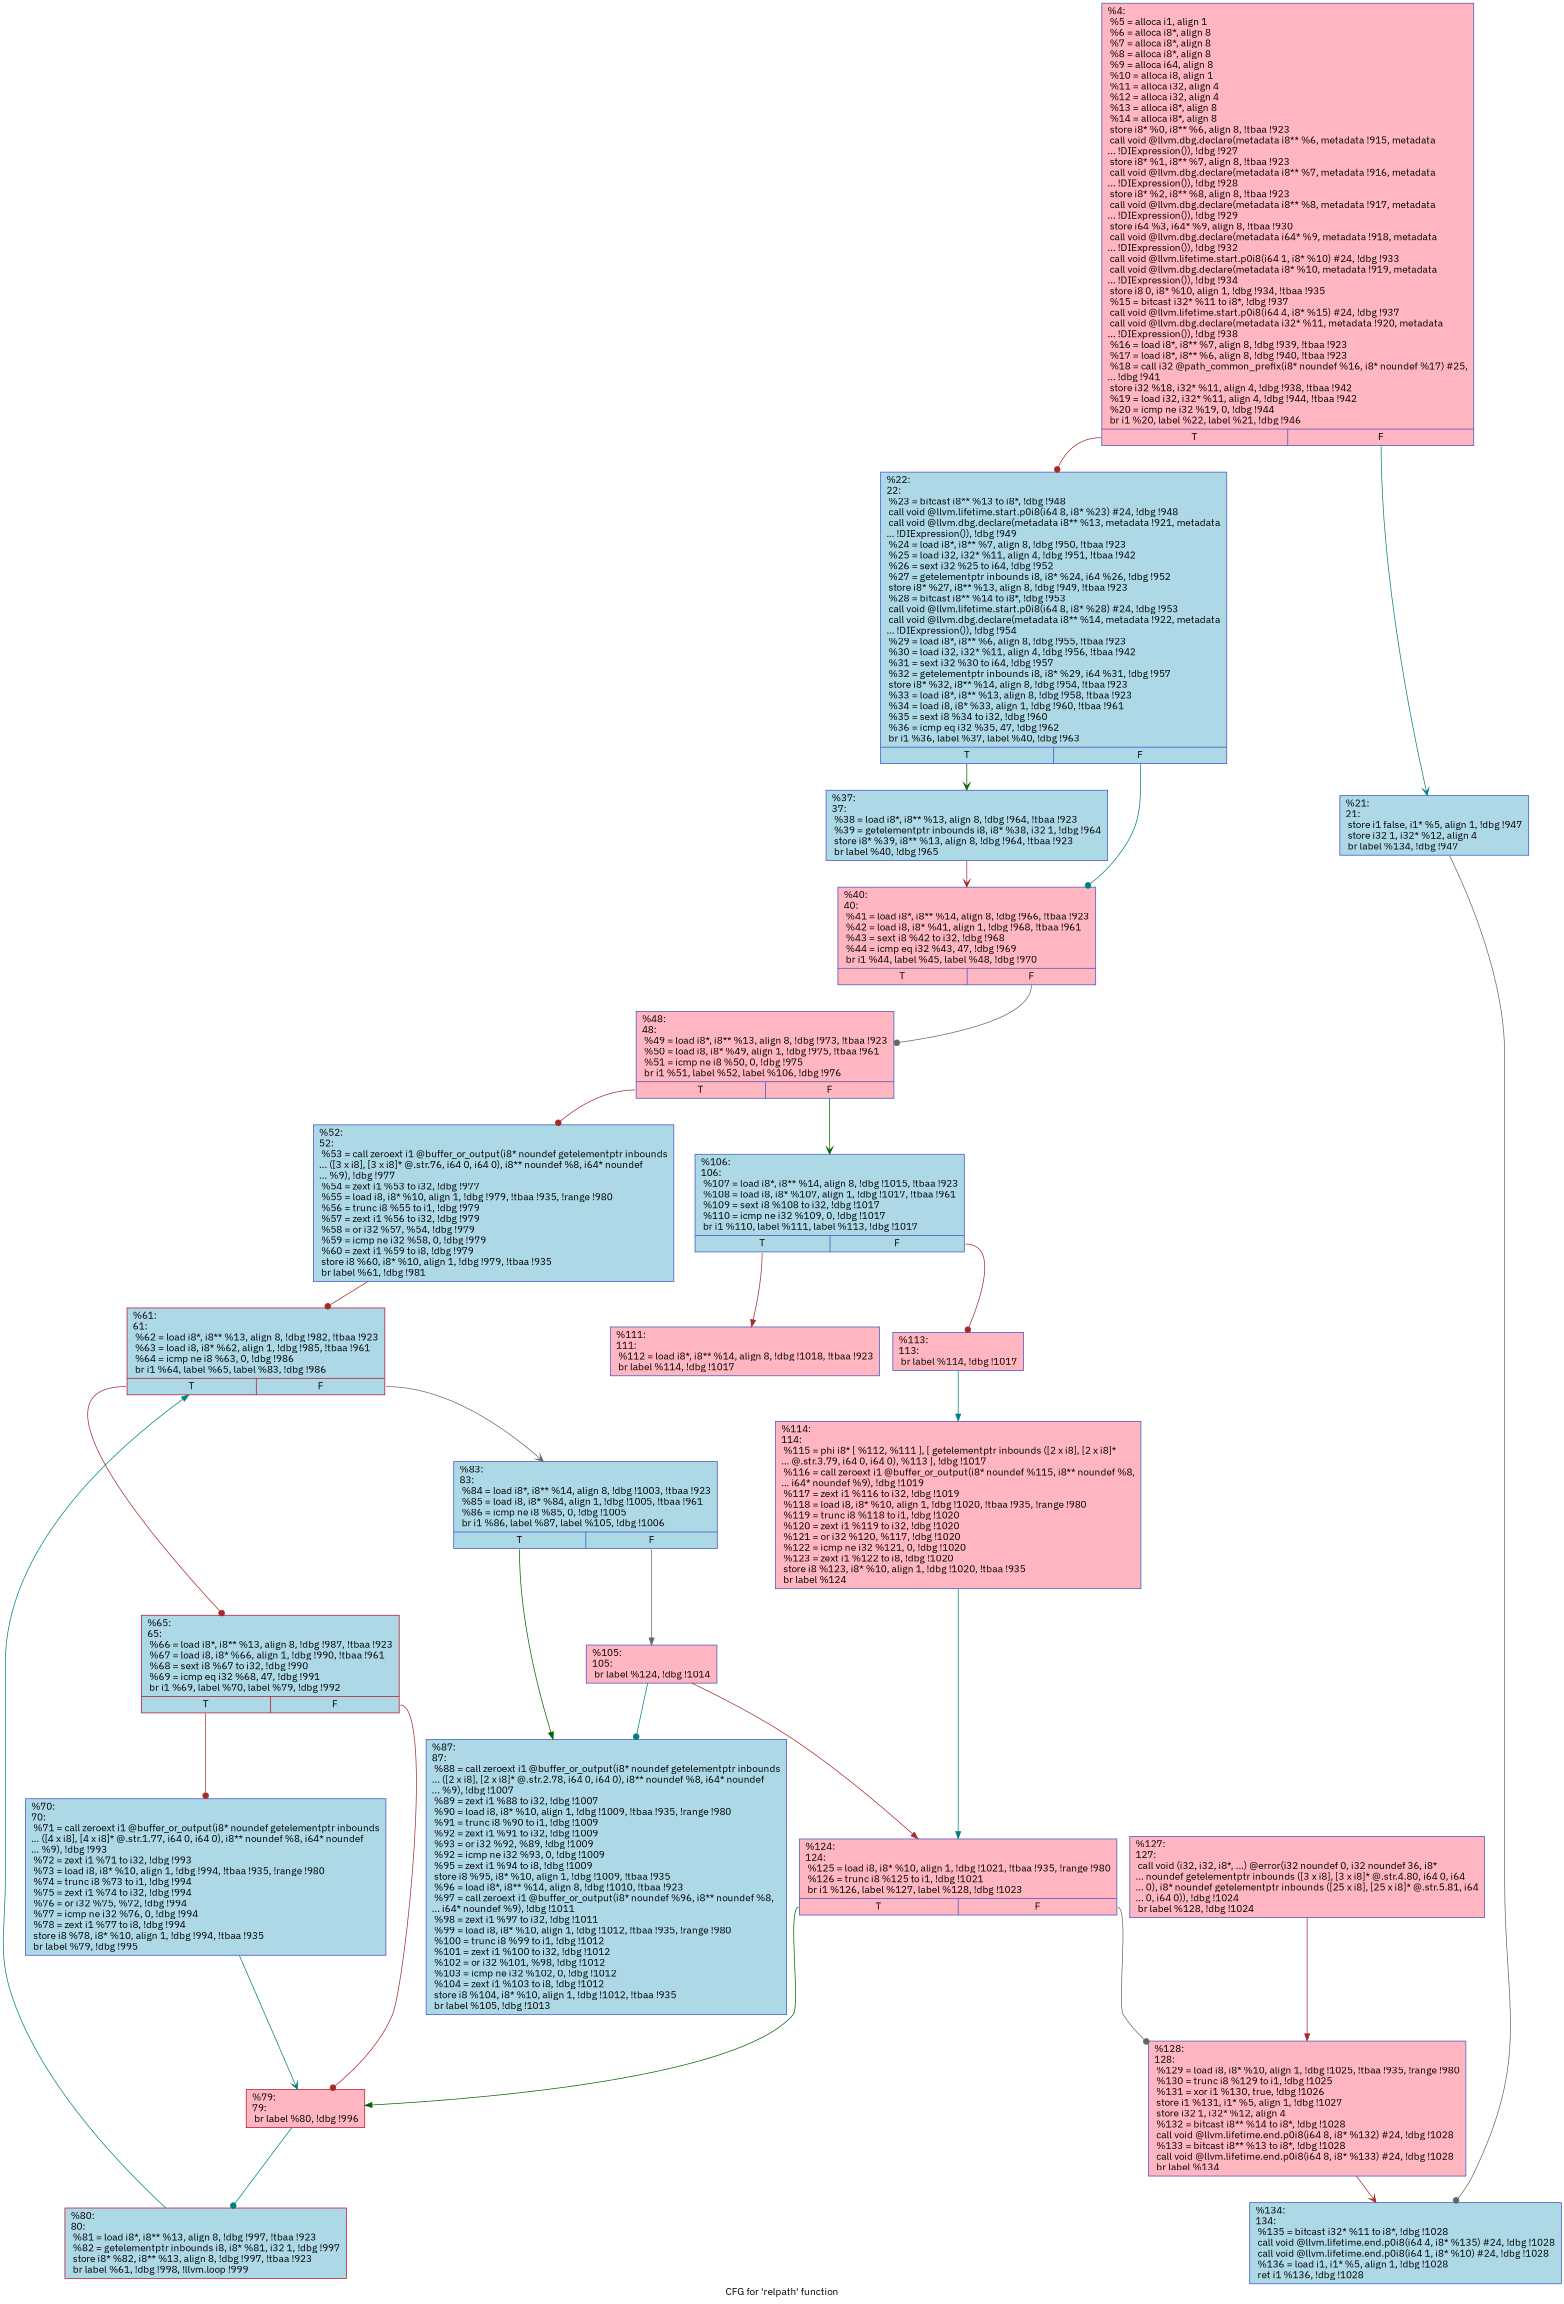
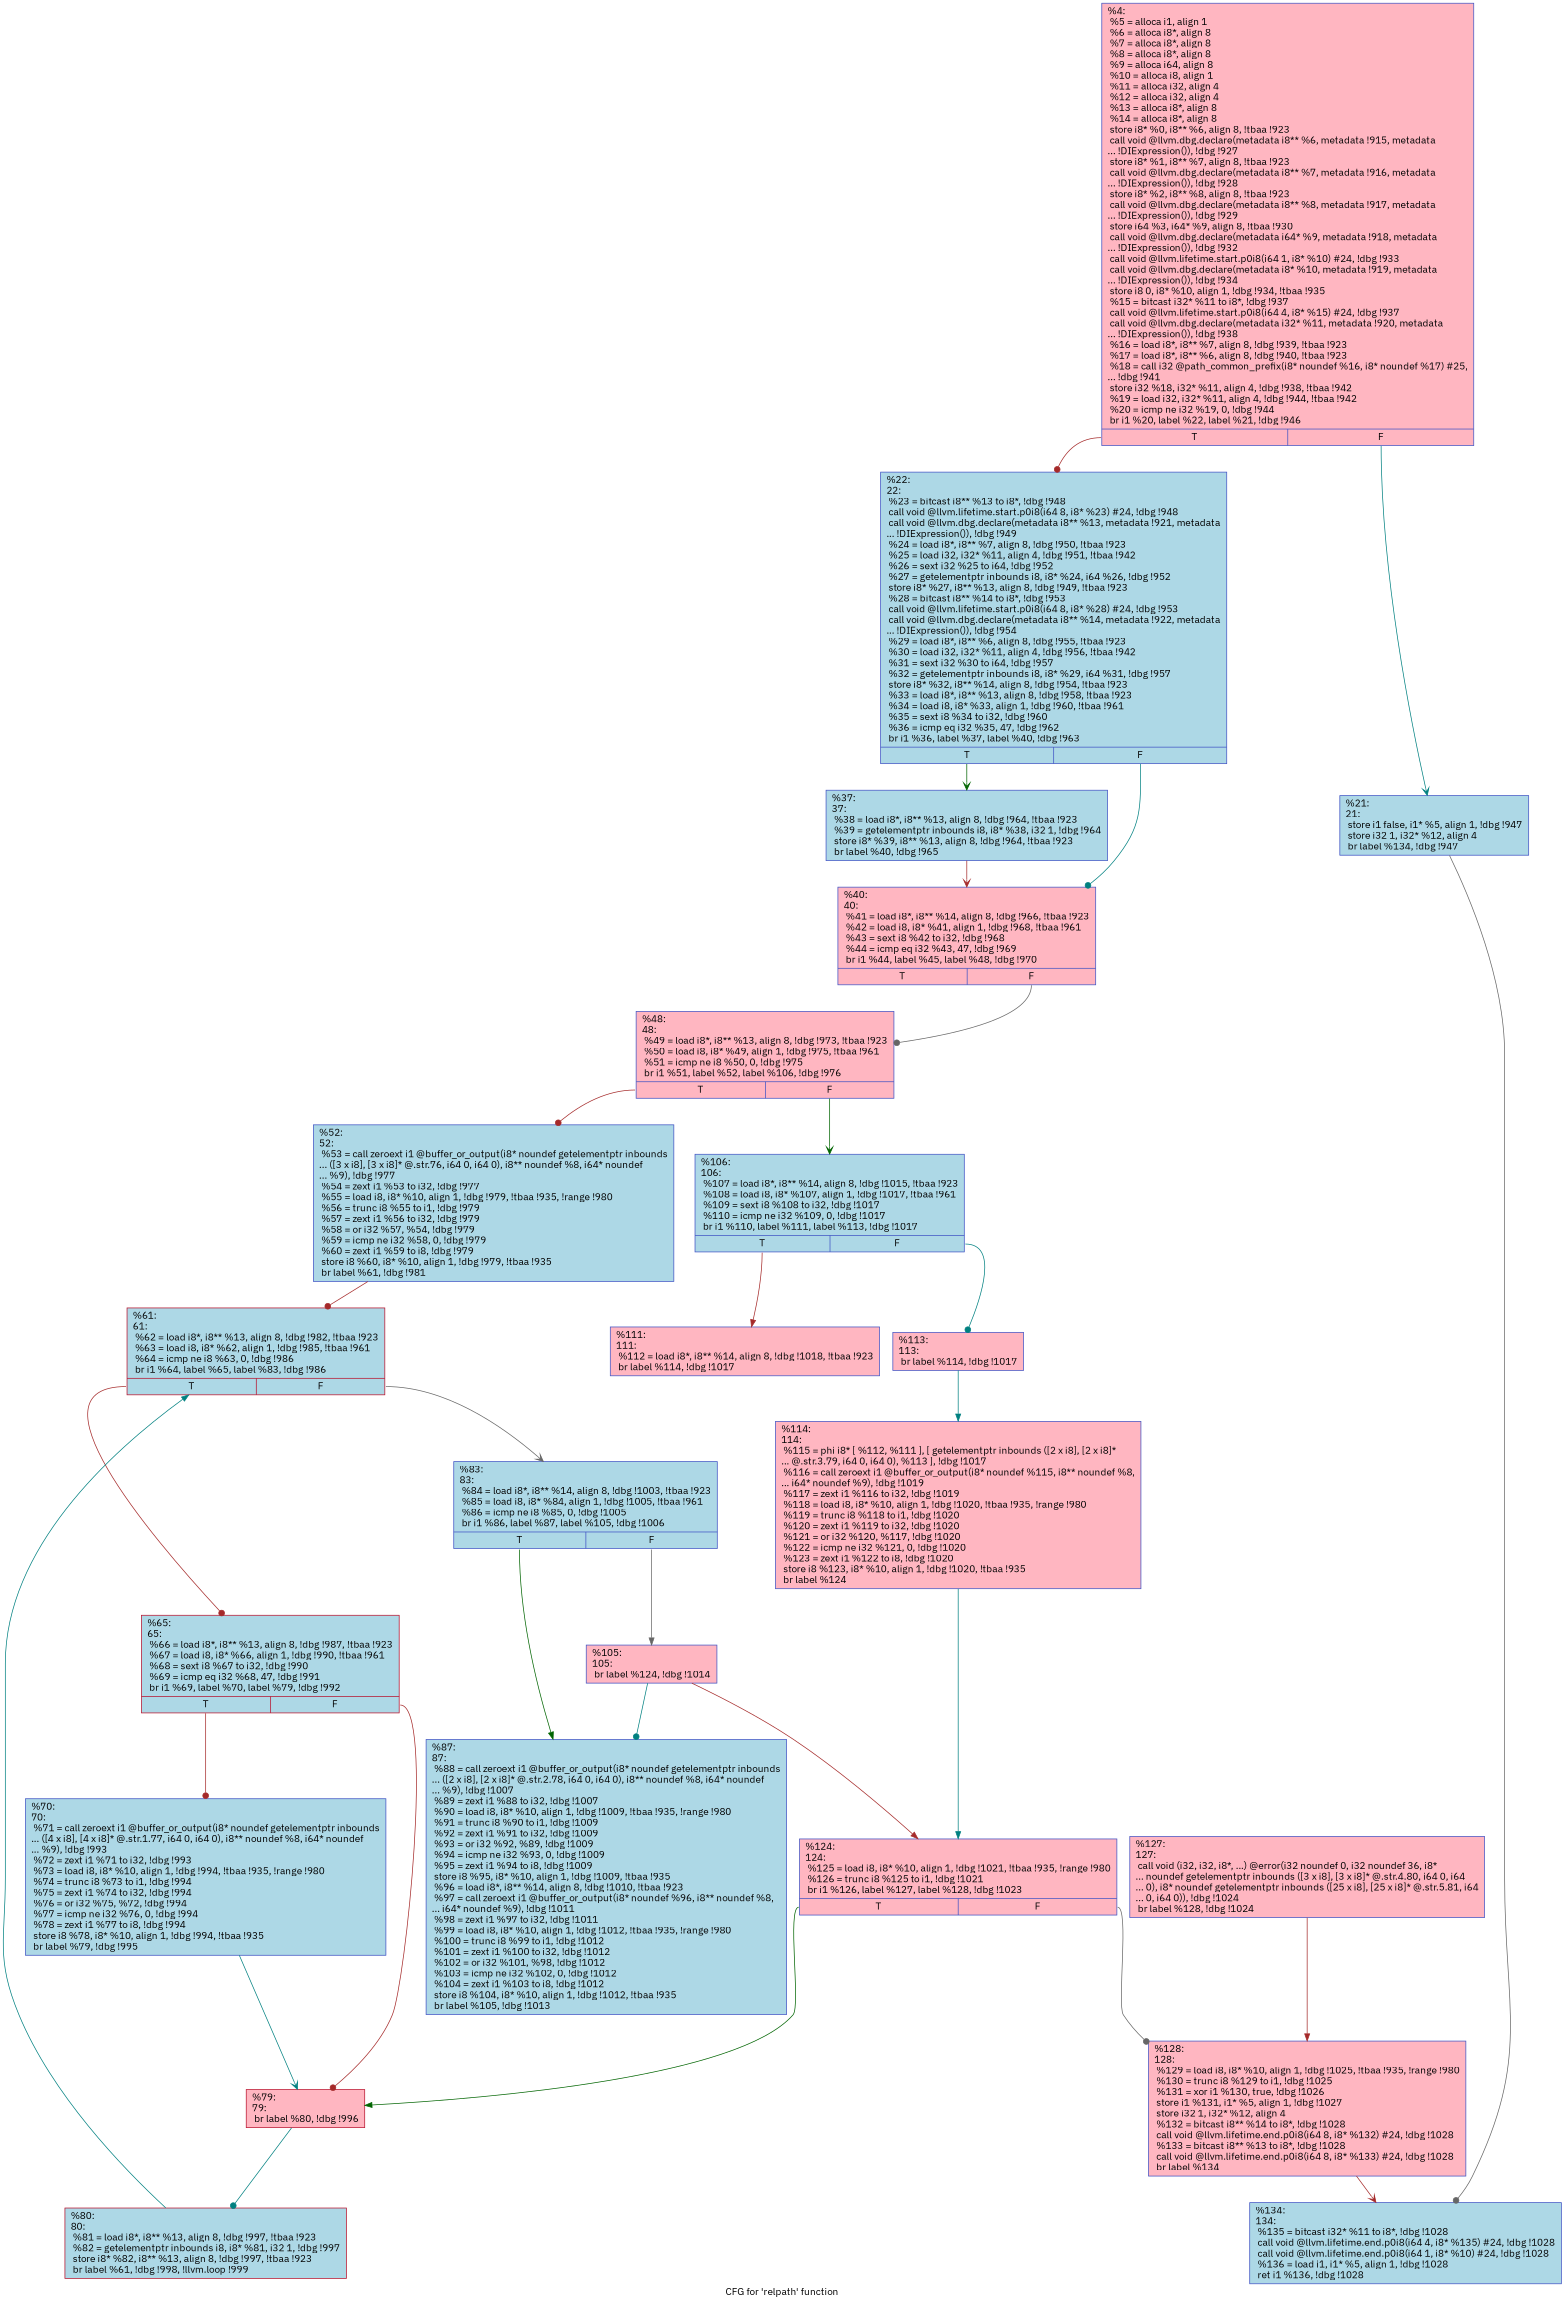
(983, 1281) -> (983, 1281)
(518, 1855) -> (518, 1855)
